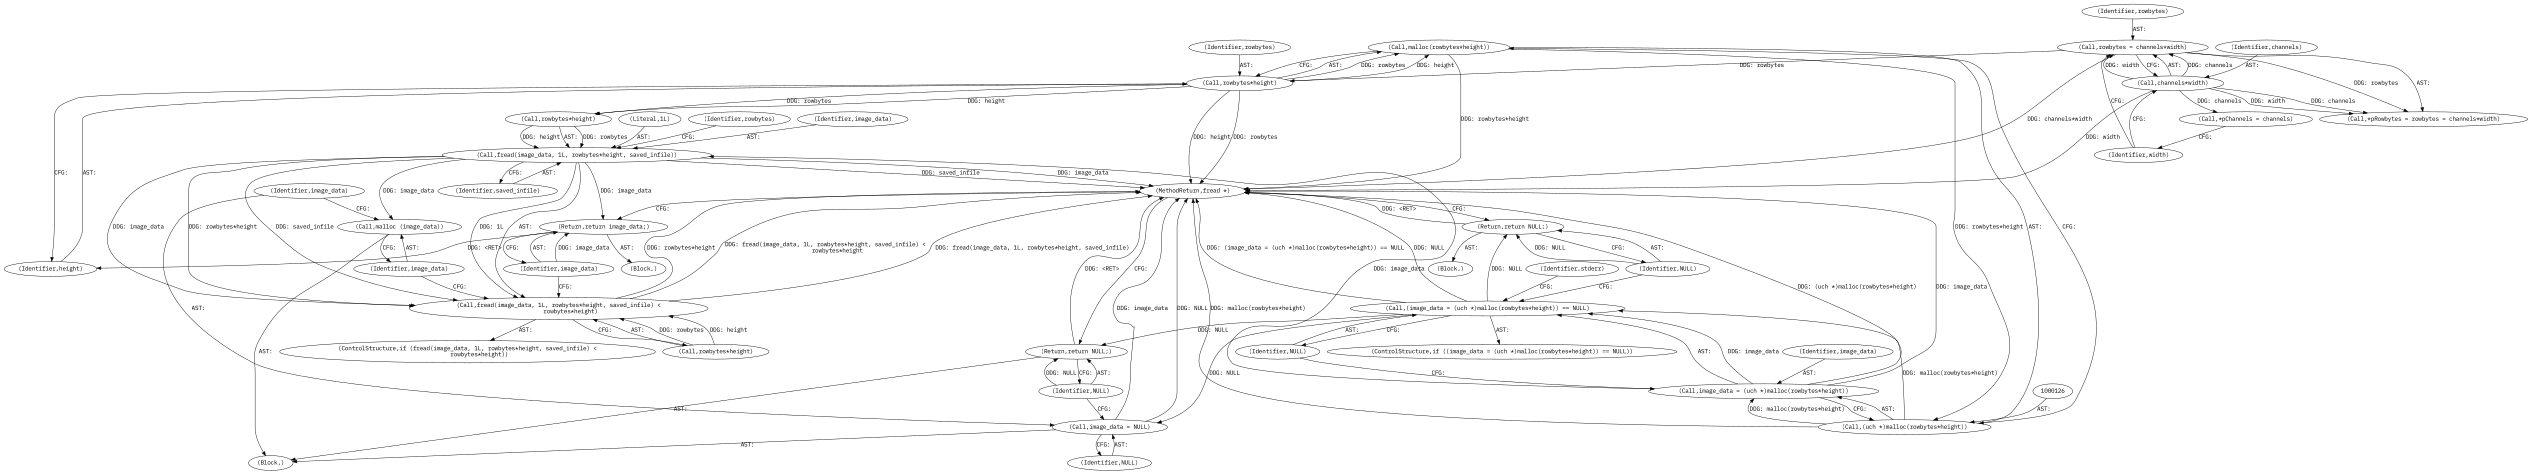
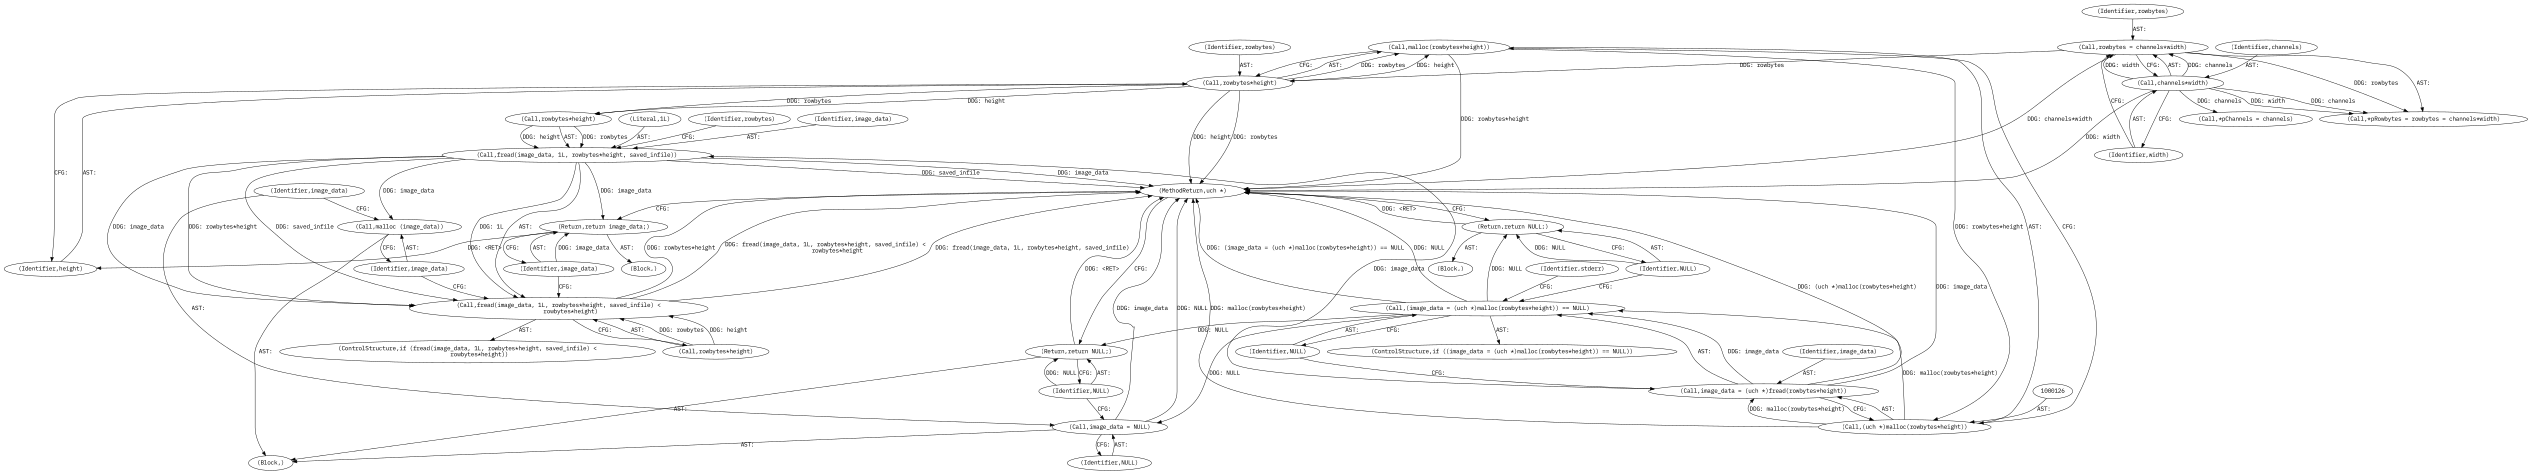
(2141, 119) -> (2141, 119)
(2194, 137) -> (2156, 117)
(498, 191) -> none
(1193, 191) -> (1193, 191)
(1764, 391) -> (1764, 391)
